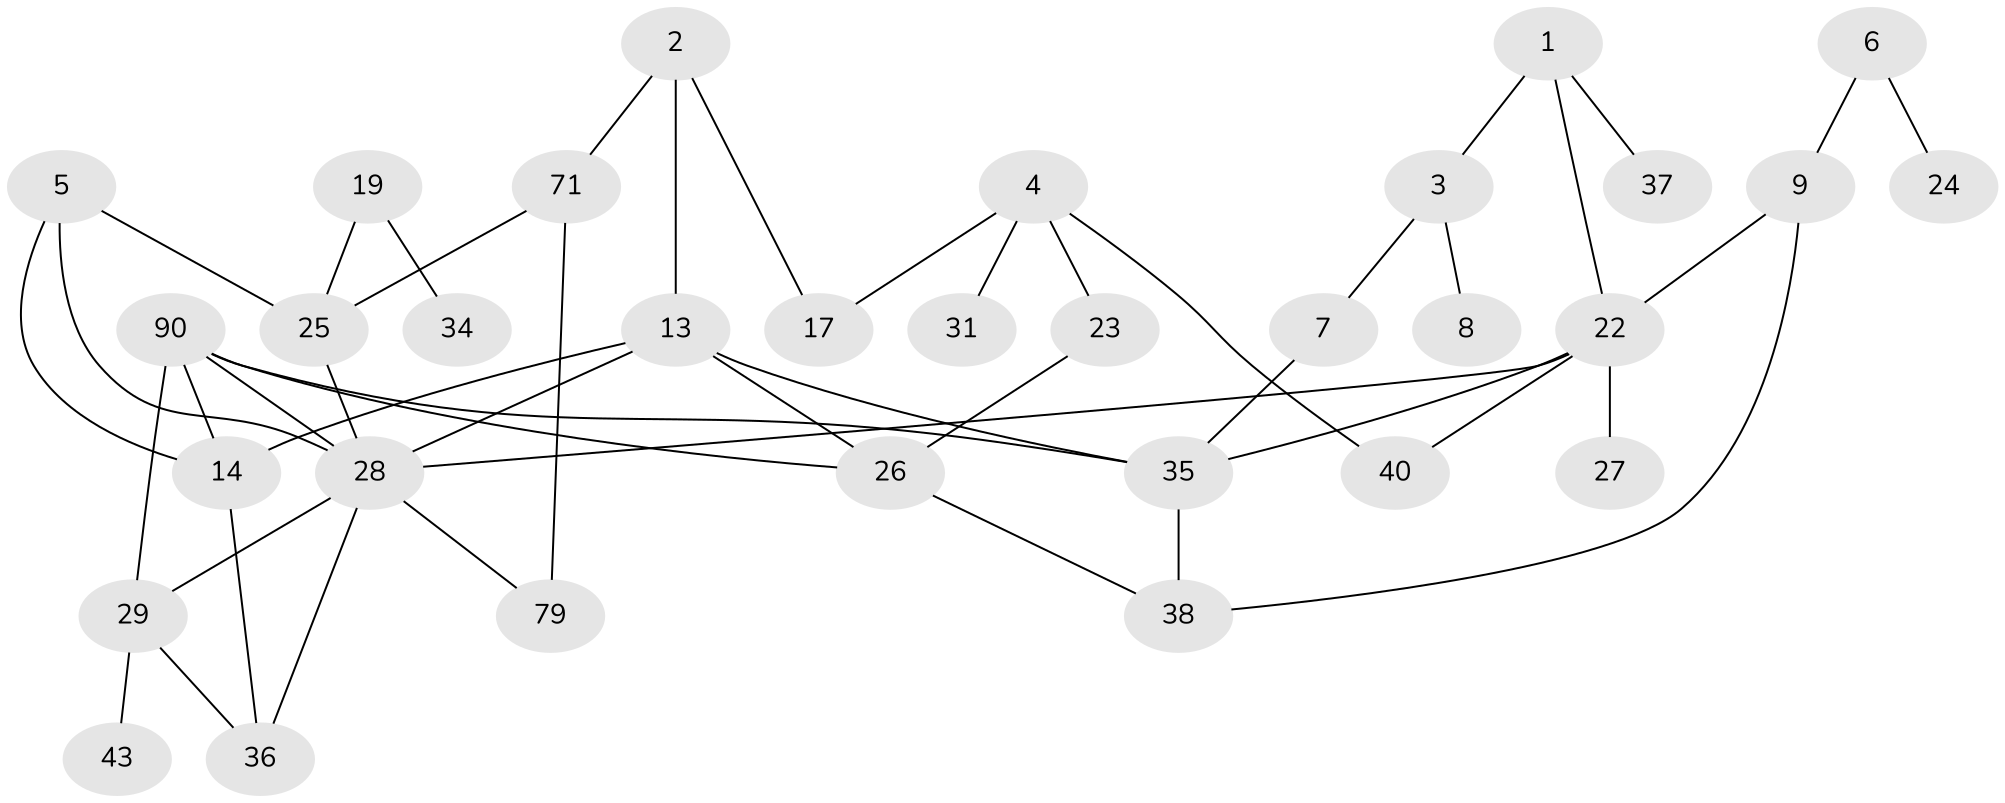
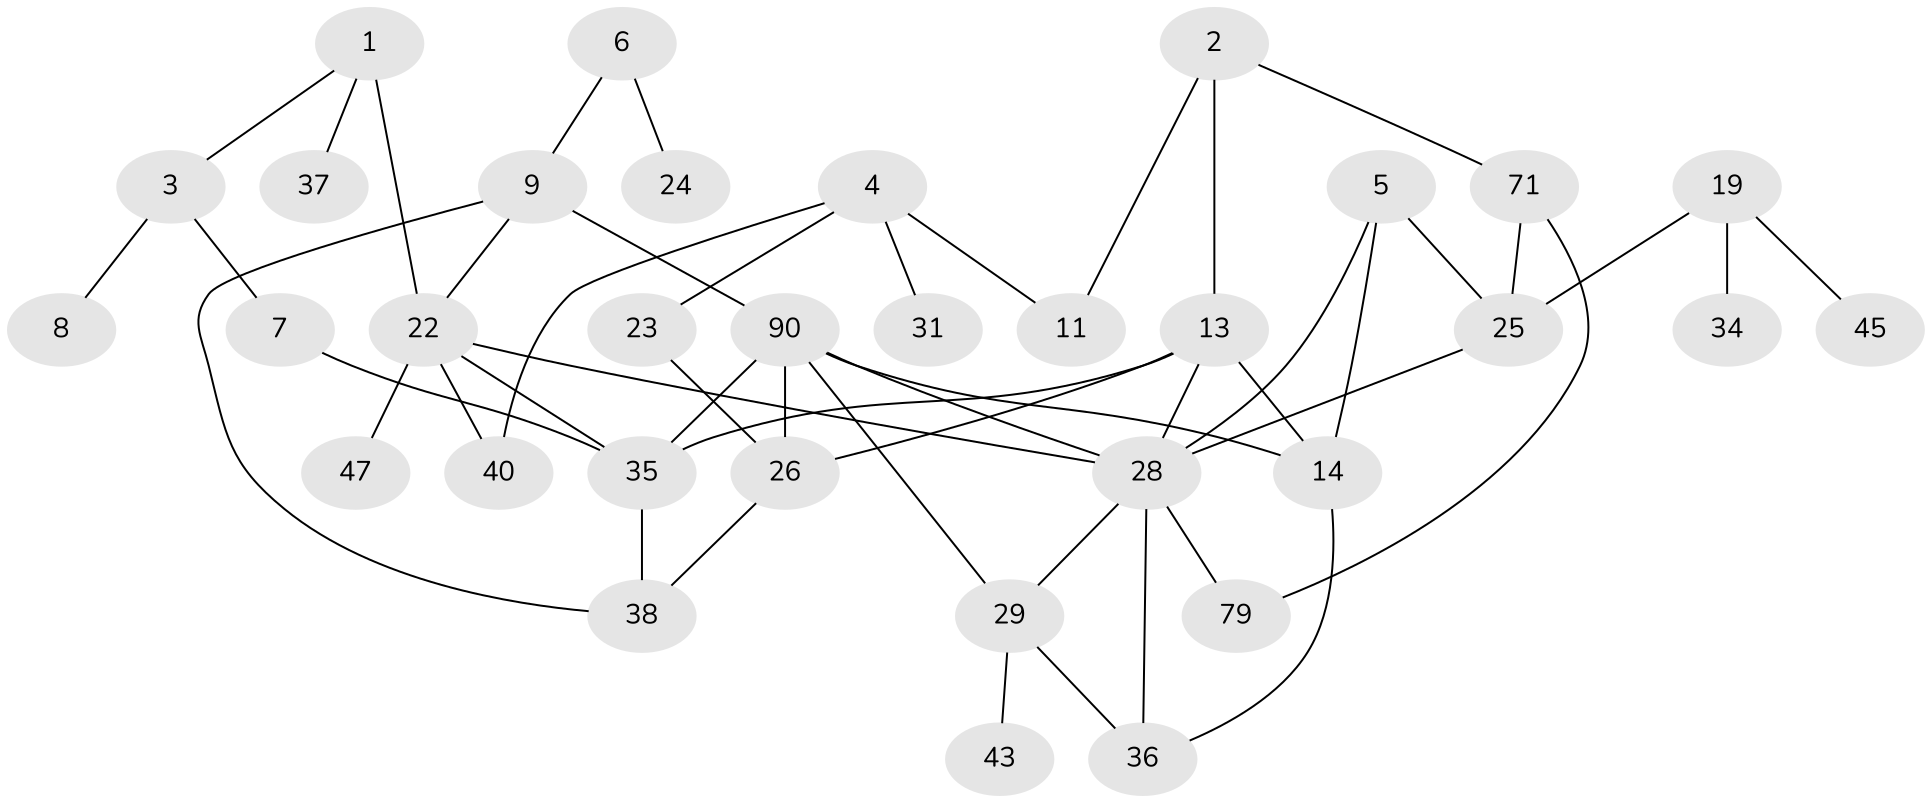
none -> (671, 265)
(819, 330) -> (1071, 330)
none -> (1870, 330)
(1610, 473) -> (356, 473)
